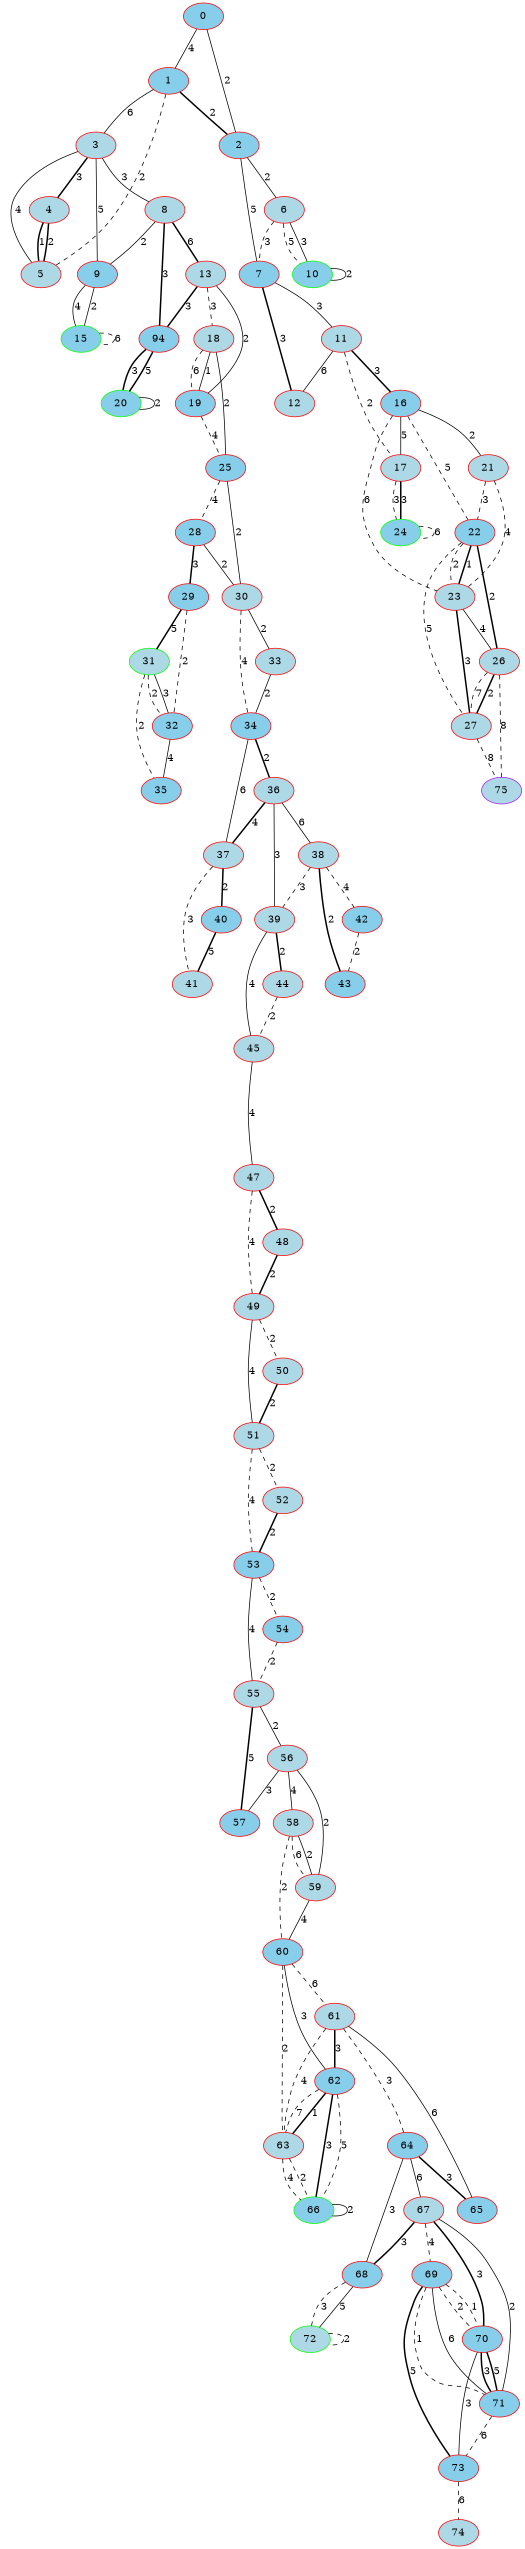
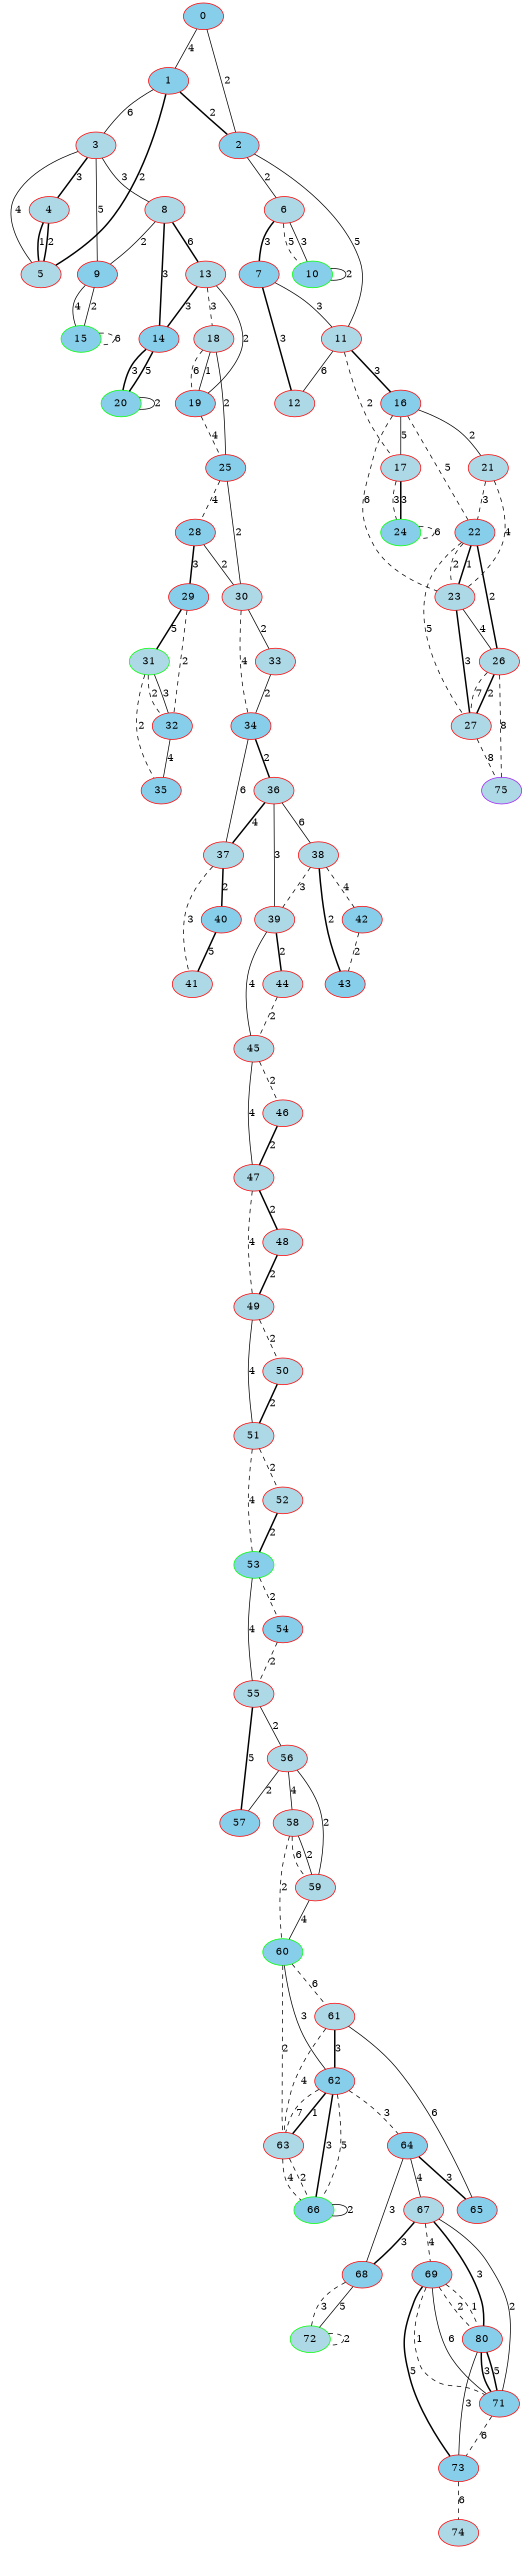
(126, 197) -> (126, 197)
(248, 210) -> (339, 224)
(263, 240) -> (263, 240)
(159, 339) -> (159, 339)
none -> (283, 1113)
(254, 1565) -> (254, 1565)
(269, 1791) -> (269, 1791)
(283, 1952) -> (283, 1952)
(377, 2078) -> (375, 2110)
(420, 2178) -> (420, 2178)
(482, 2339) -> (482, 2339)
